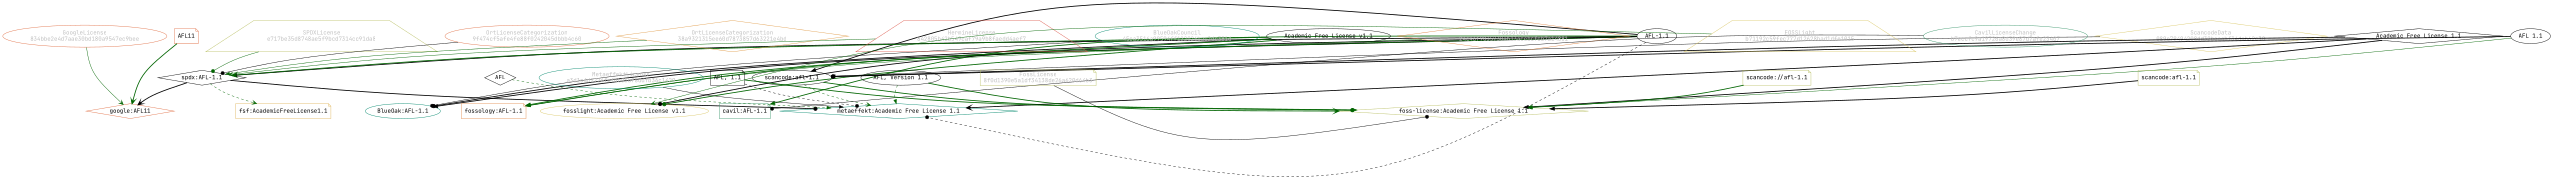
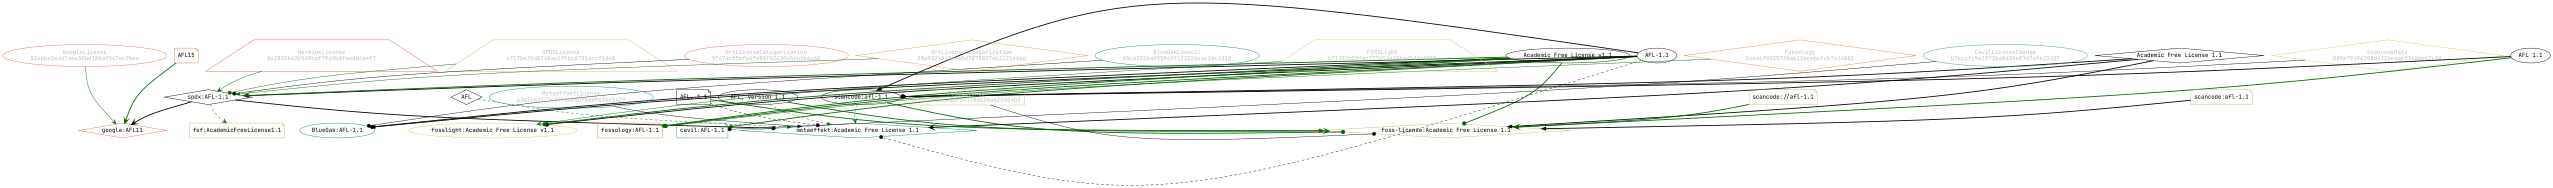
(186, 36) -> (186, 56)
(900, 60) -> (1088, 83)
(2022, 79) -> (2016, 101)
none -> (1508, 105)
